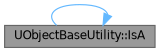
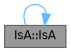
(80, 36) -> (35, 36)
